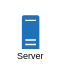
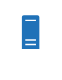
(30, 57) -> none
